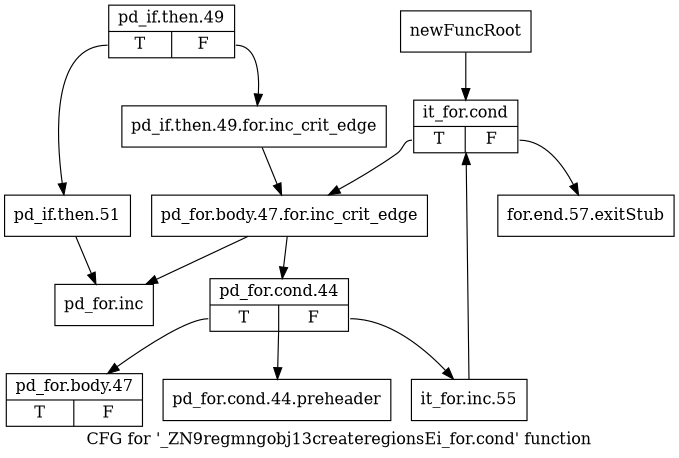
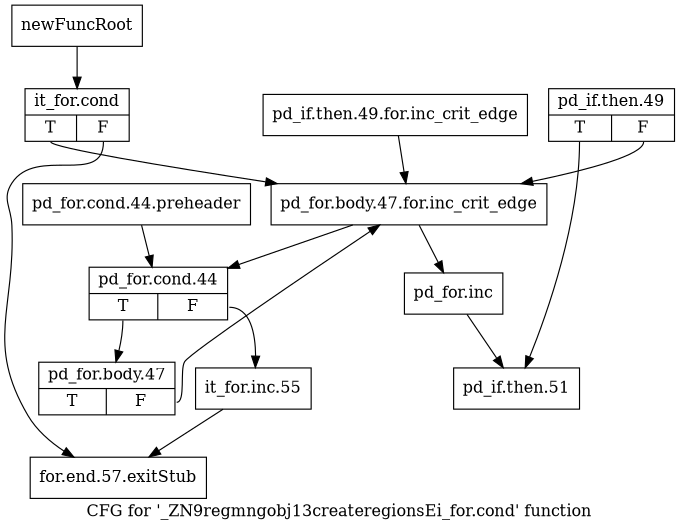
(256, 64) -> (591, 168)
(84, 255) -> (482, 336)
(468, 272) -> (191, 430)
none -> (259, 307)
(278, 350) -> (145, 241)
